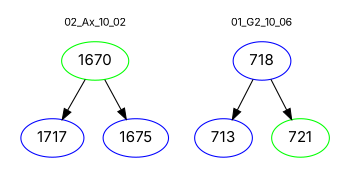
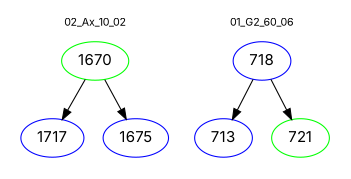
(262, 23) -> (262, 23)
